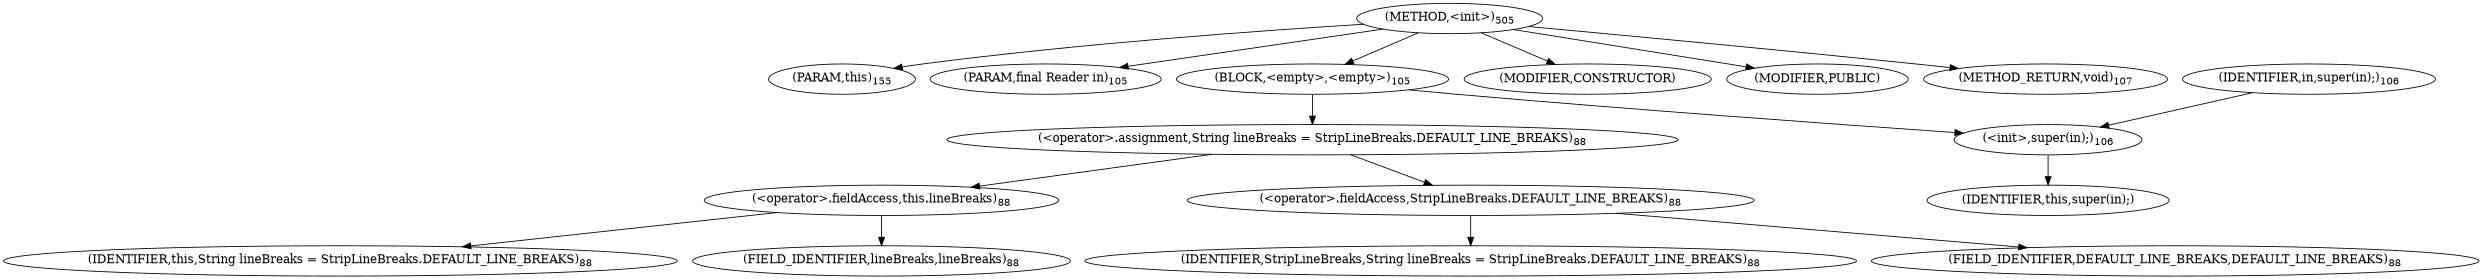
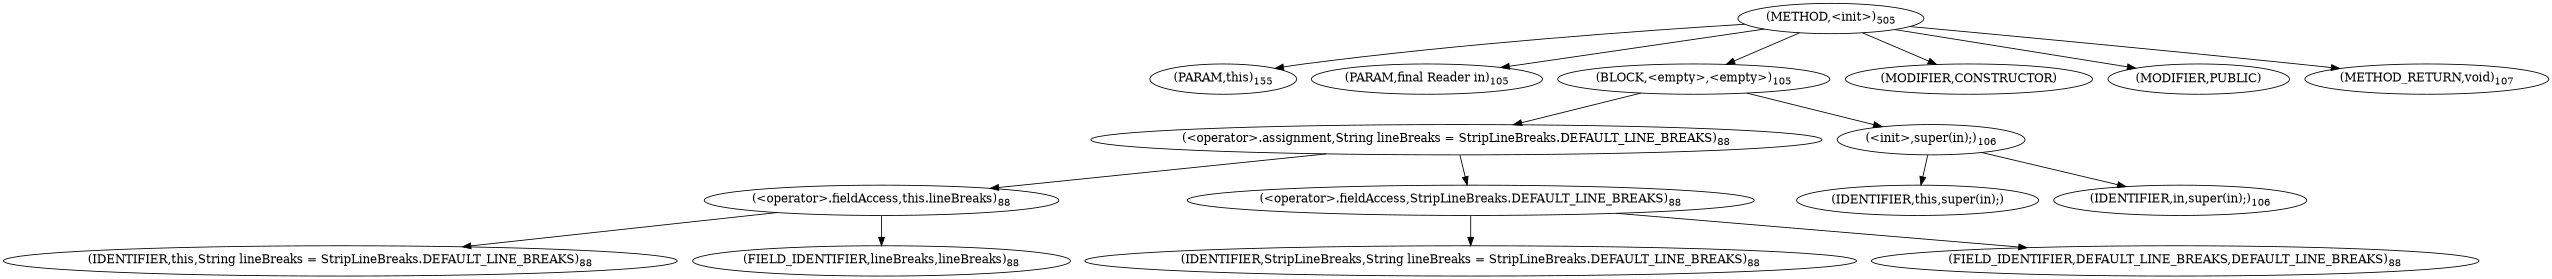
(2181, 109) -> (2050, 169)
